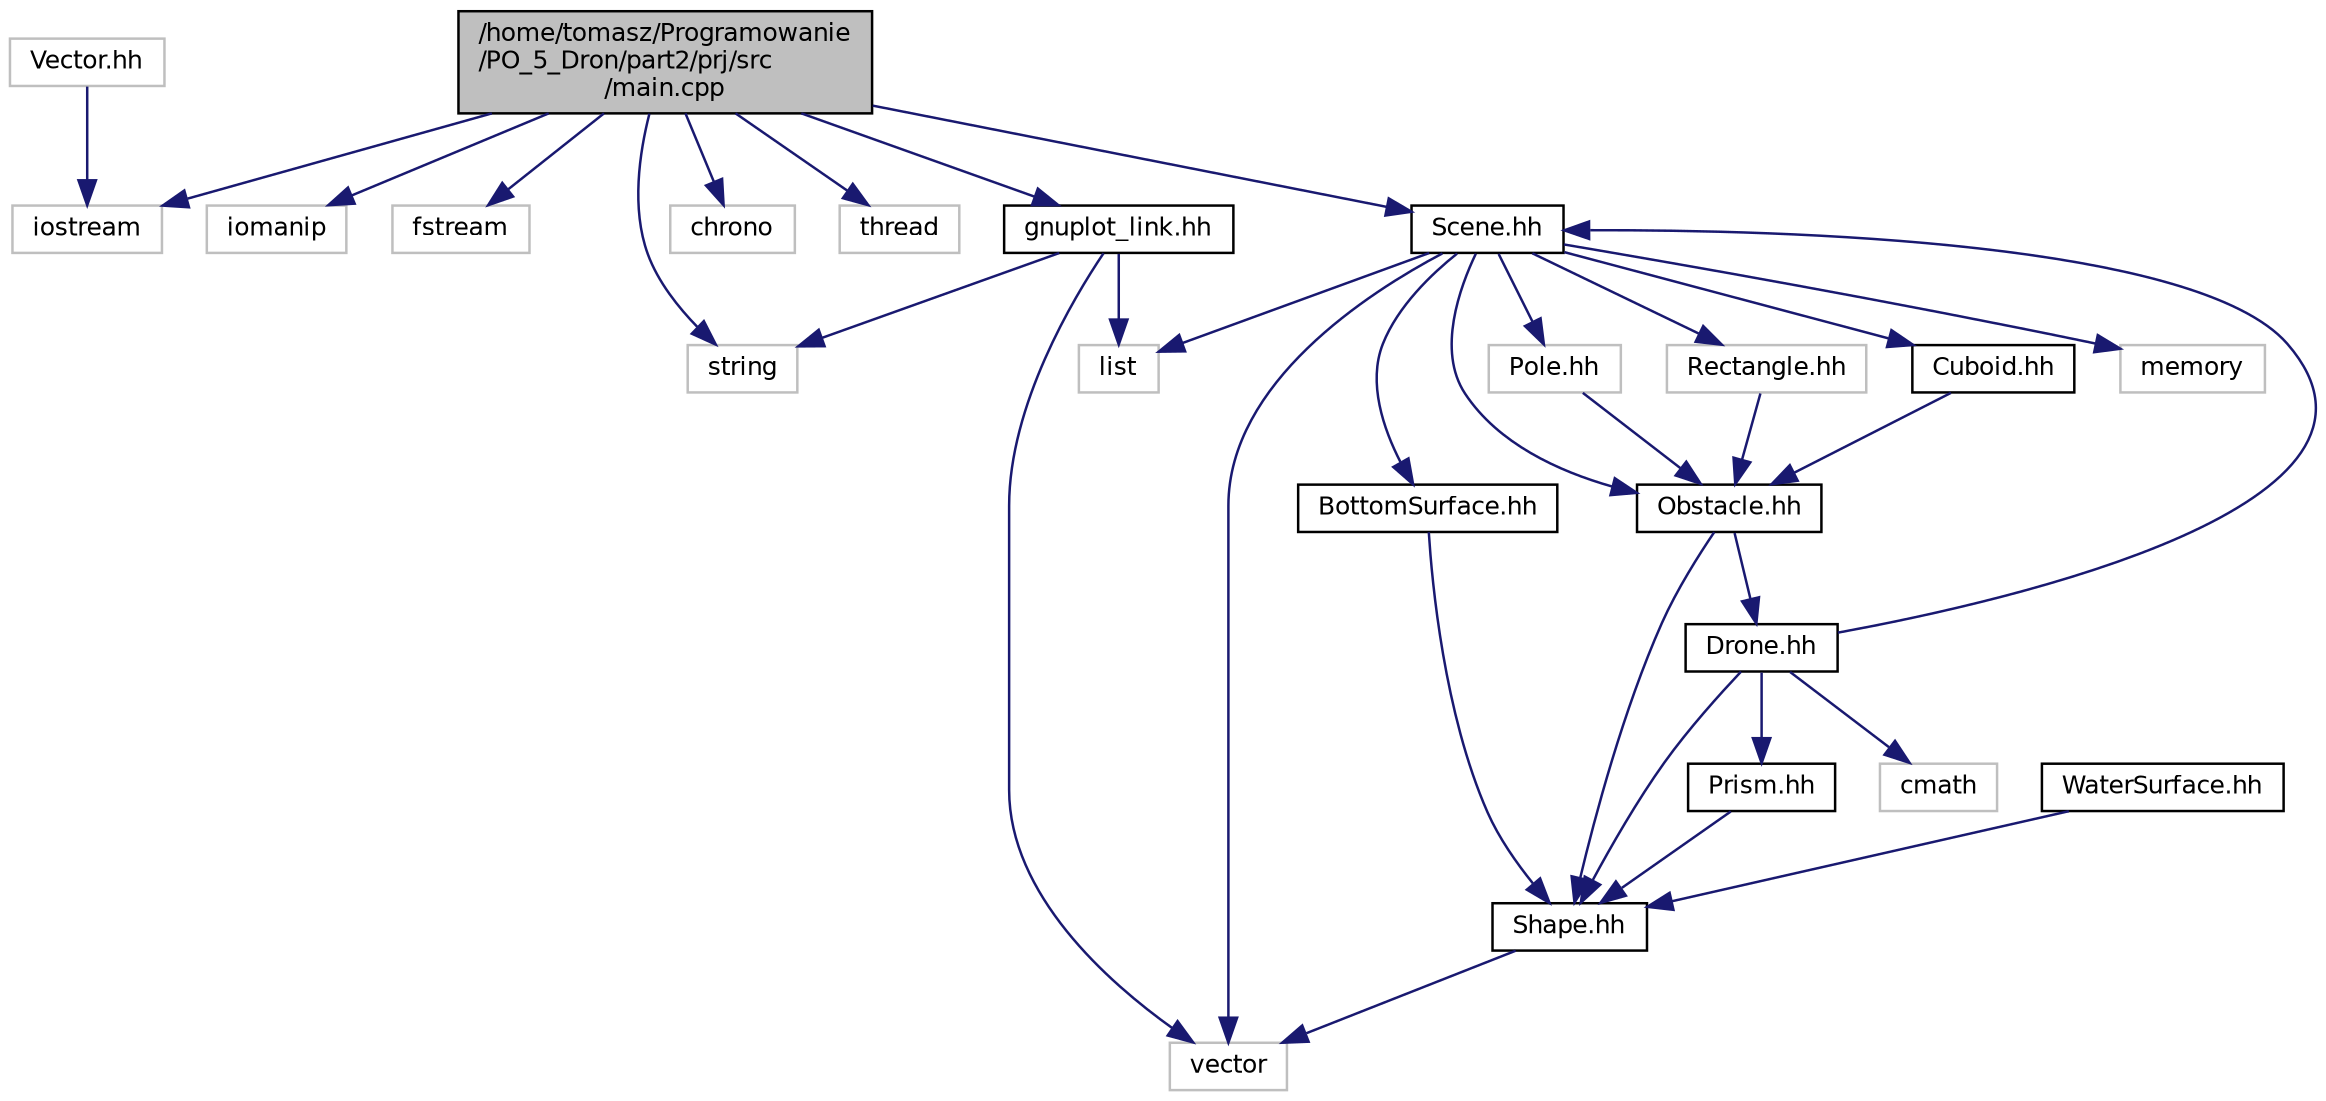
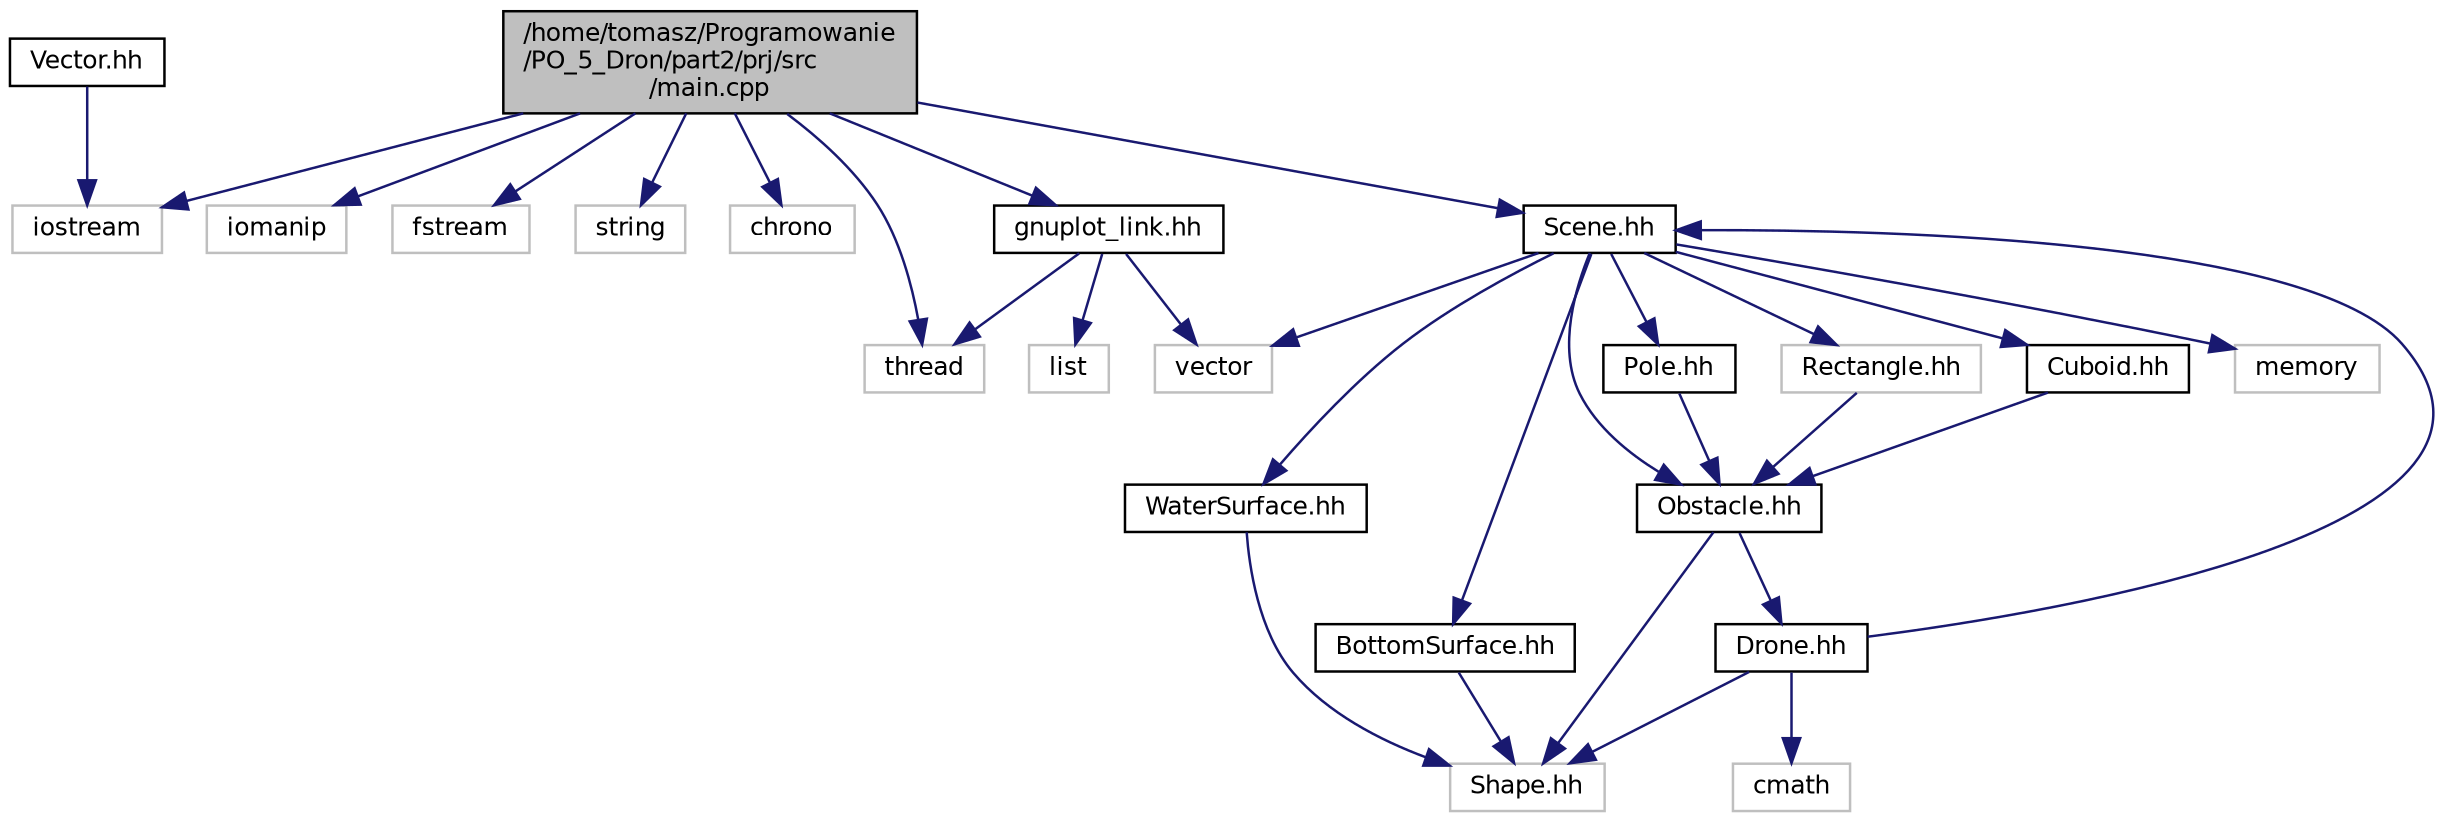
(87, 62) -> (87, 62)
(940, 295) -> (1027, 291)
(1306, 298) -> (1404, 343)
(1555, 369) -> (1669, 369)
(1762, 787) -> none
(1570, 927) -> (1527, 787)
(1411, 992) -> none
